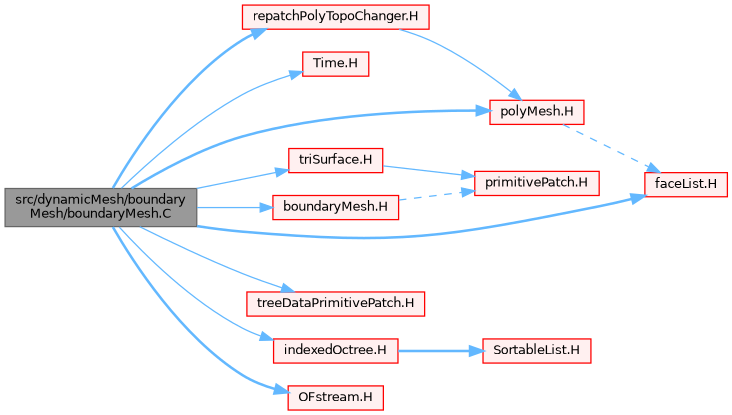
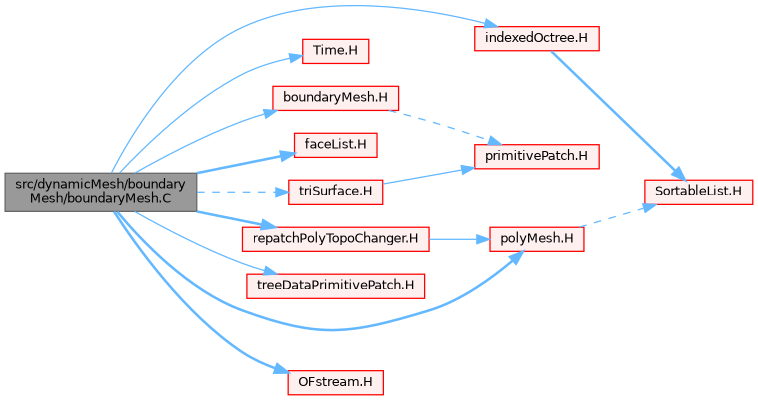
(606, 146) -> (611, 218)
(236, 180) -> (236, 192)
